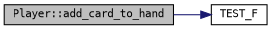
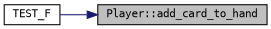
(187, 15) -> (73, 15)
